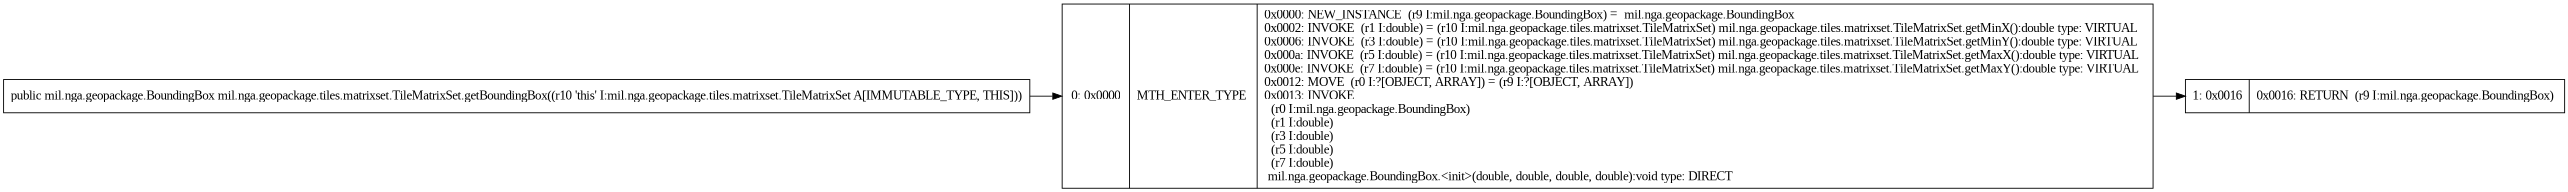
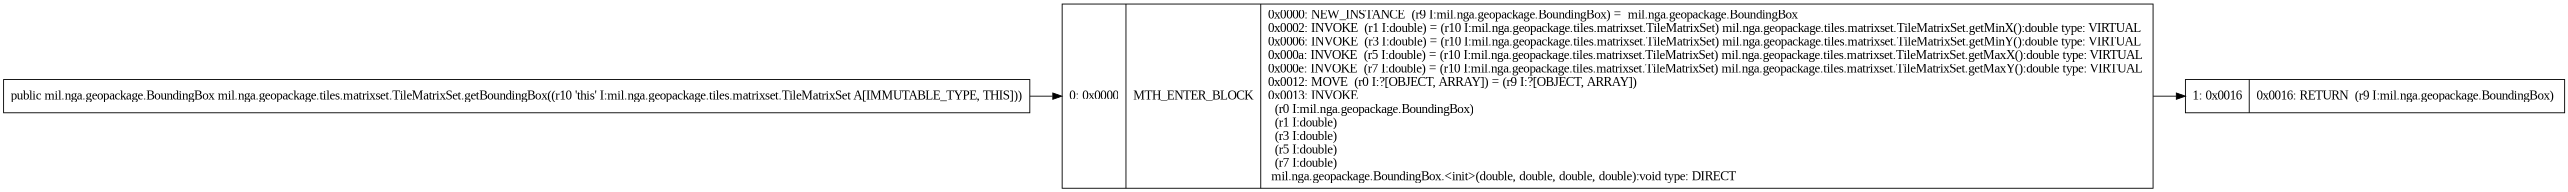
(1192, 96) -> (1193, 96)
